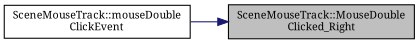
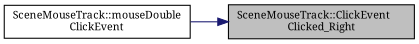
(321, 22) -> (321, 22)
